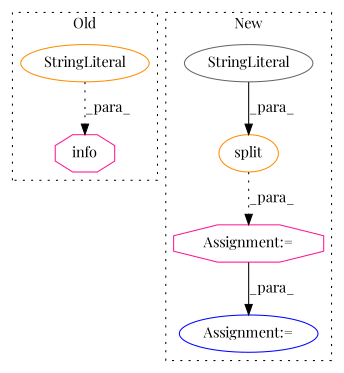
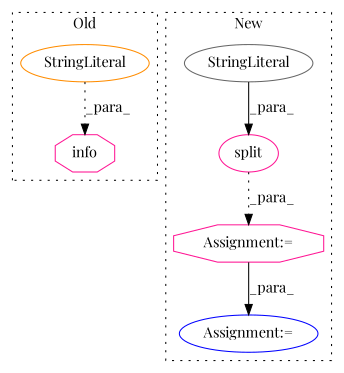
(249, 153) -> (249, 153)
